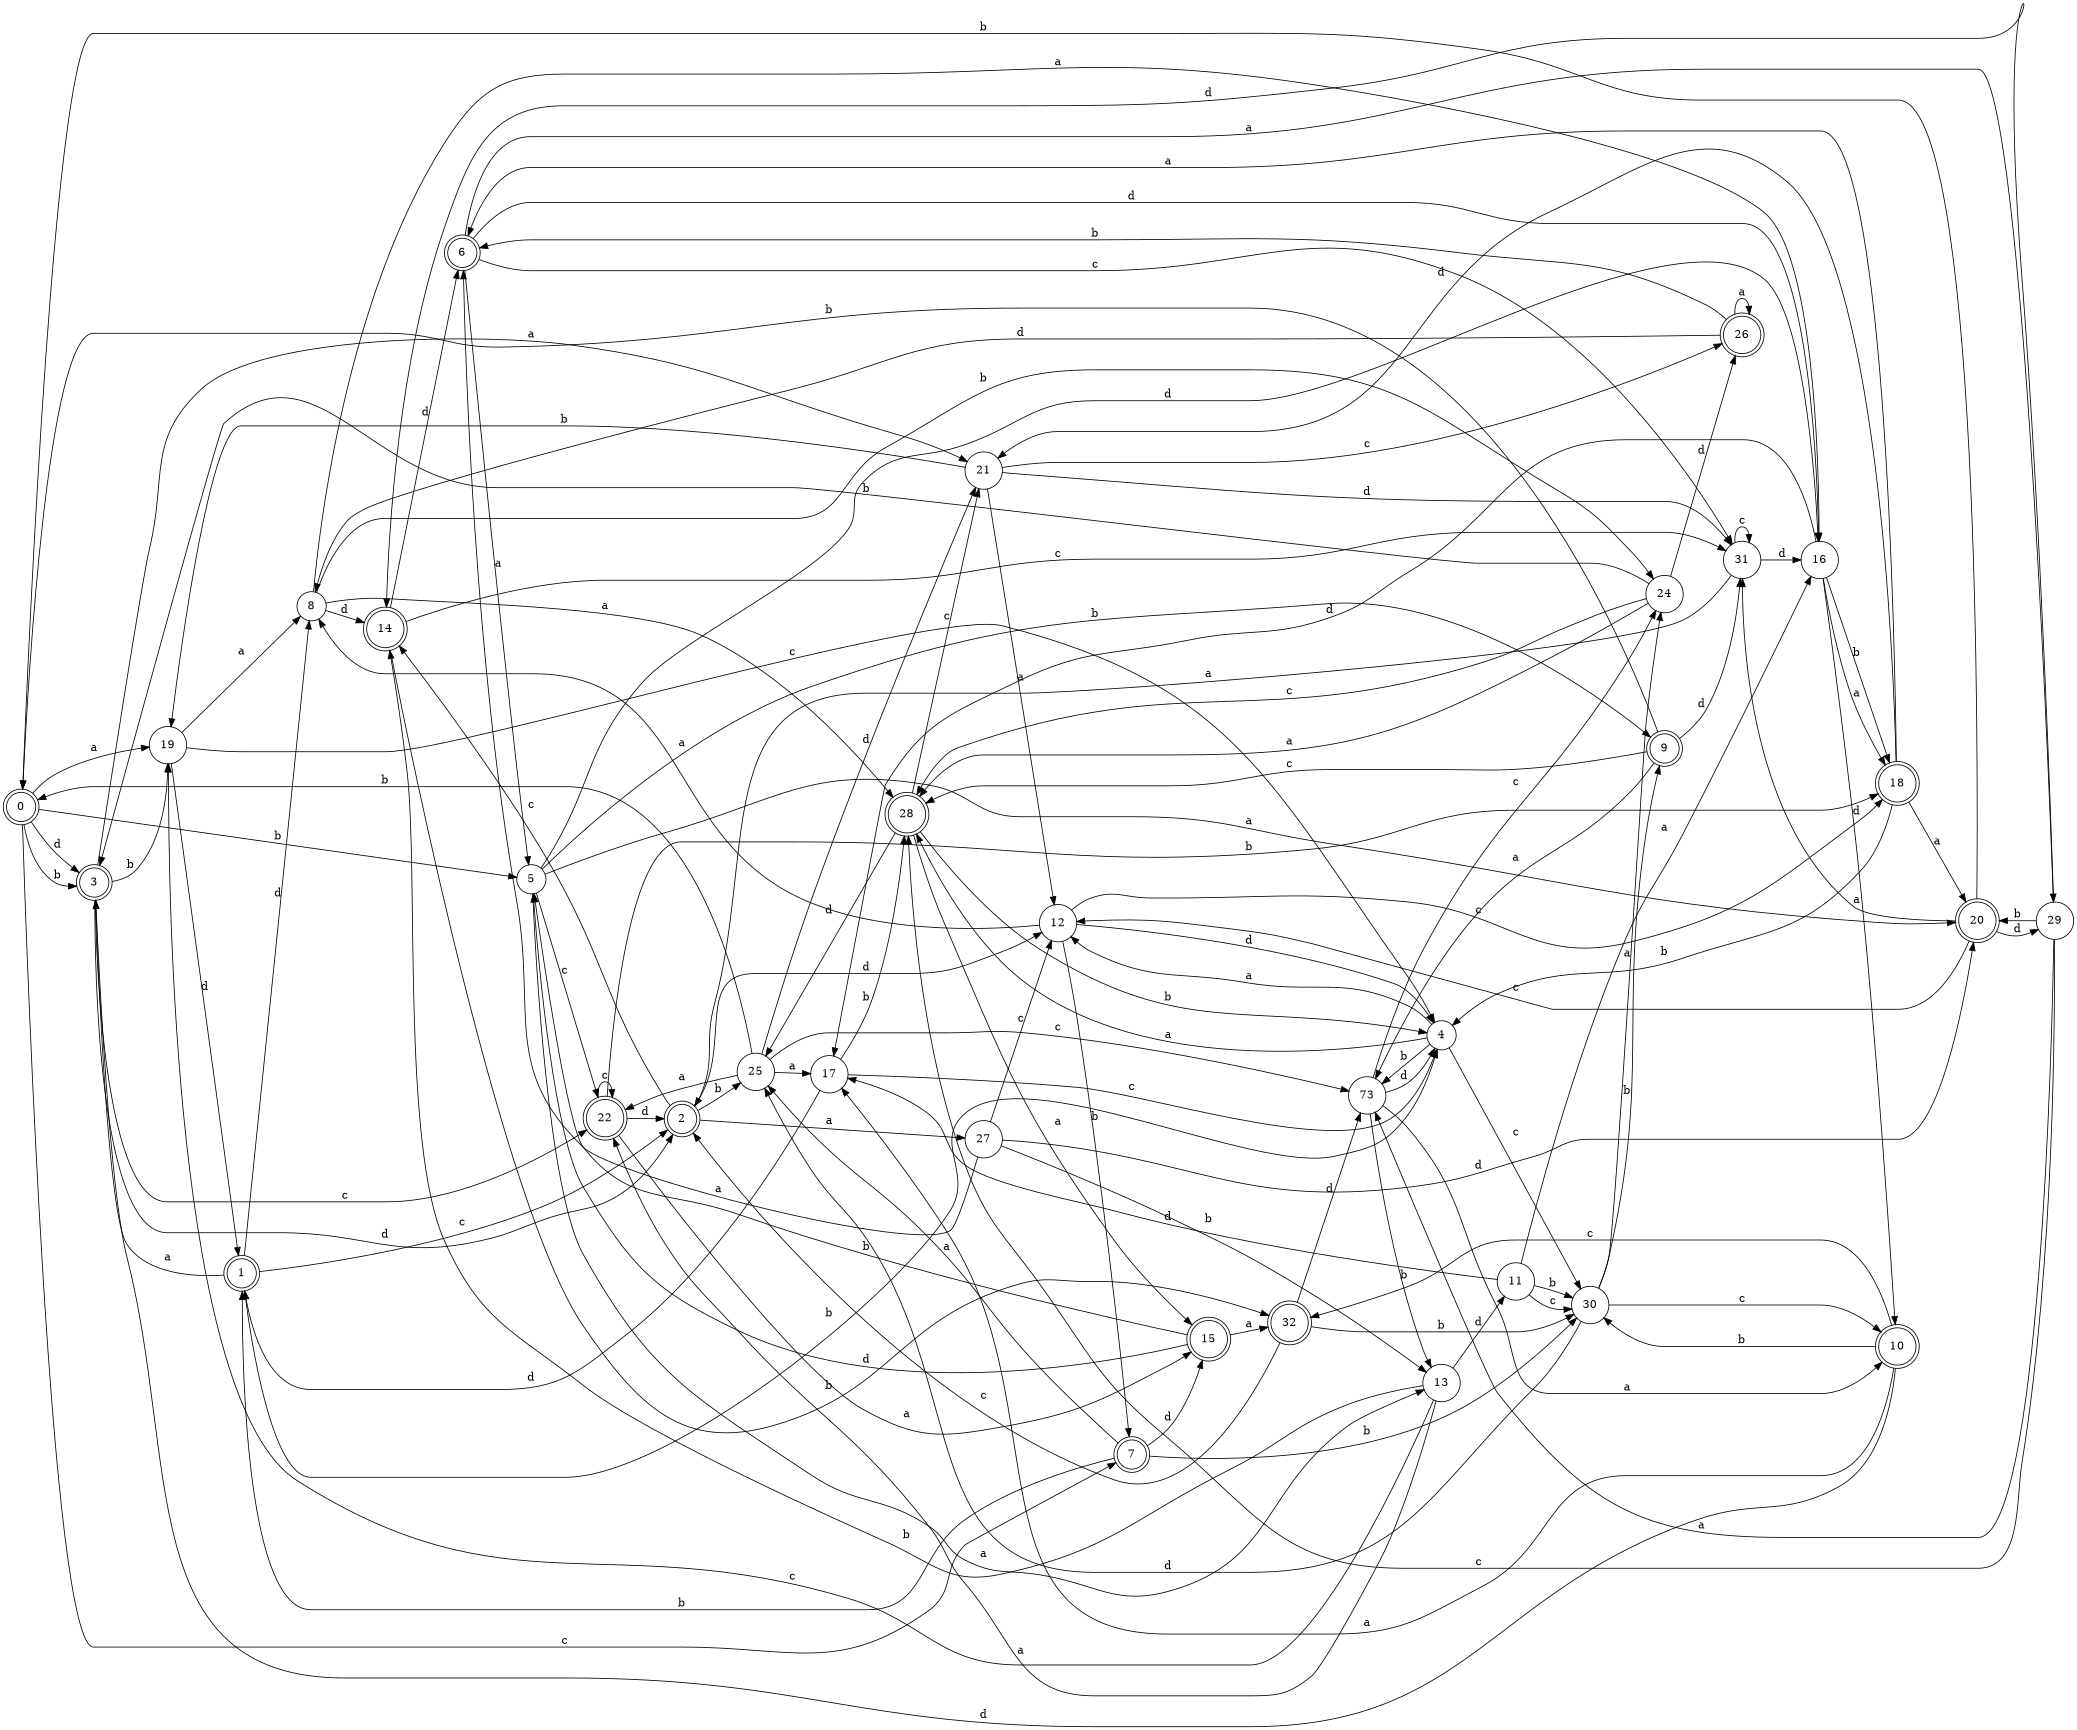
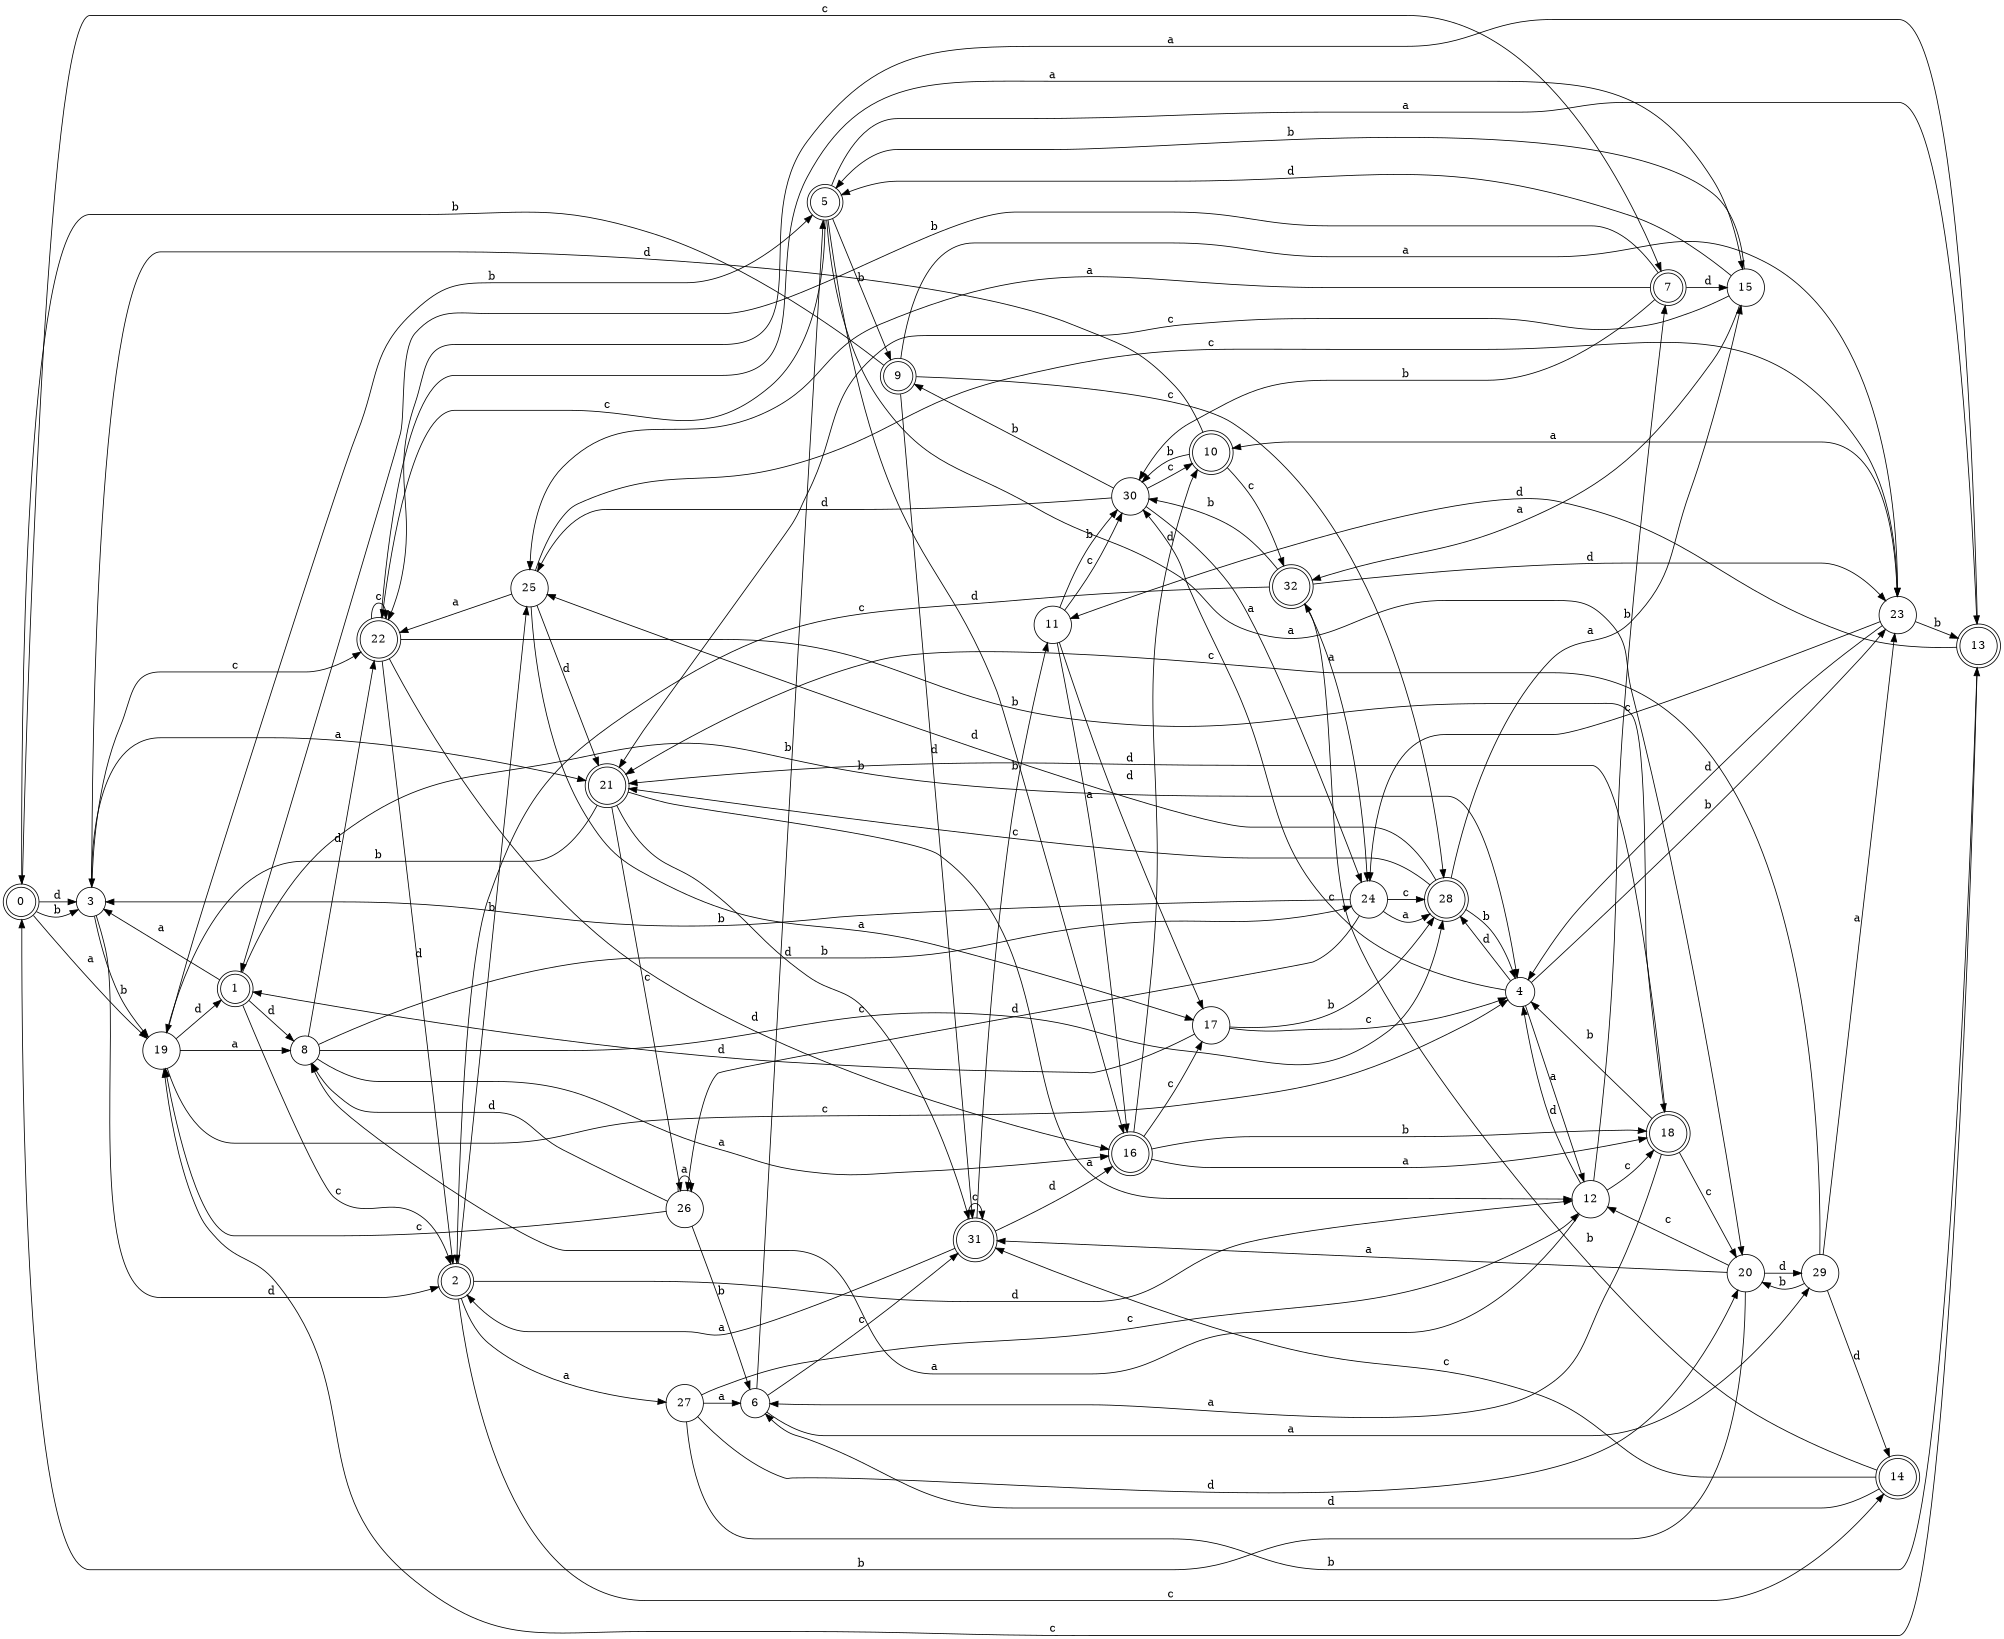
(1269, 202) -> (681, 992)
(462, 253) -> (755, 1403)
(1742, 335) -> (685, 1209)
none -> (1063, 336)
(984, 471) -> (607, 786)
(1742, 560) -> (975, 1240)
(1820, 560) -> (1130, 1154)
(498, 564) -> (789, 748)
(605, 606) -> (862, 1010)
(1330, 610) -> (1171, 1084)
(341, 615) -> (341, 852)
none -> (1349, 735)
(480, 787) -> none
(1937, 842) -> (1709, 1192)
(274, 843) -> (344, 468)
(531, 879) -> (825, 202)
(94, 883) -> (91, 902)
none -> (999, 919)
(1977, 921) -> (1746, 1273)
(1168, 1035) -> (1487, 940)
(1367, 1095) -> (1898, 615)
none -> (362, 1235)
(1209, 1339) -> (1746, 288)
(1442, 1383) -> (1979, 646)
(642, 1423) -> none
(1542, 1568) -> (1431, 673)
(1257, 1634) -> none
